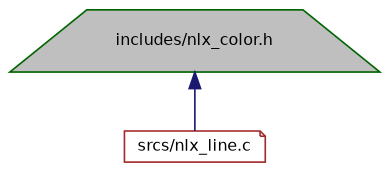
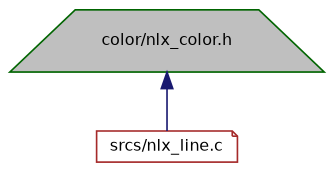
(195, 41) -> (167, 41)
